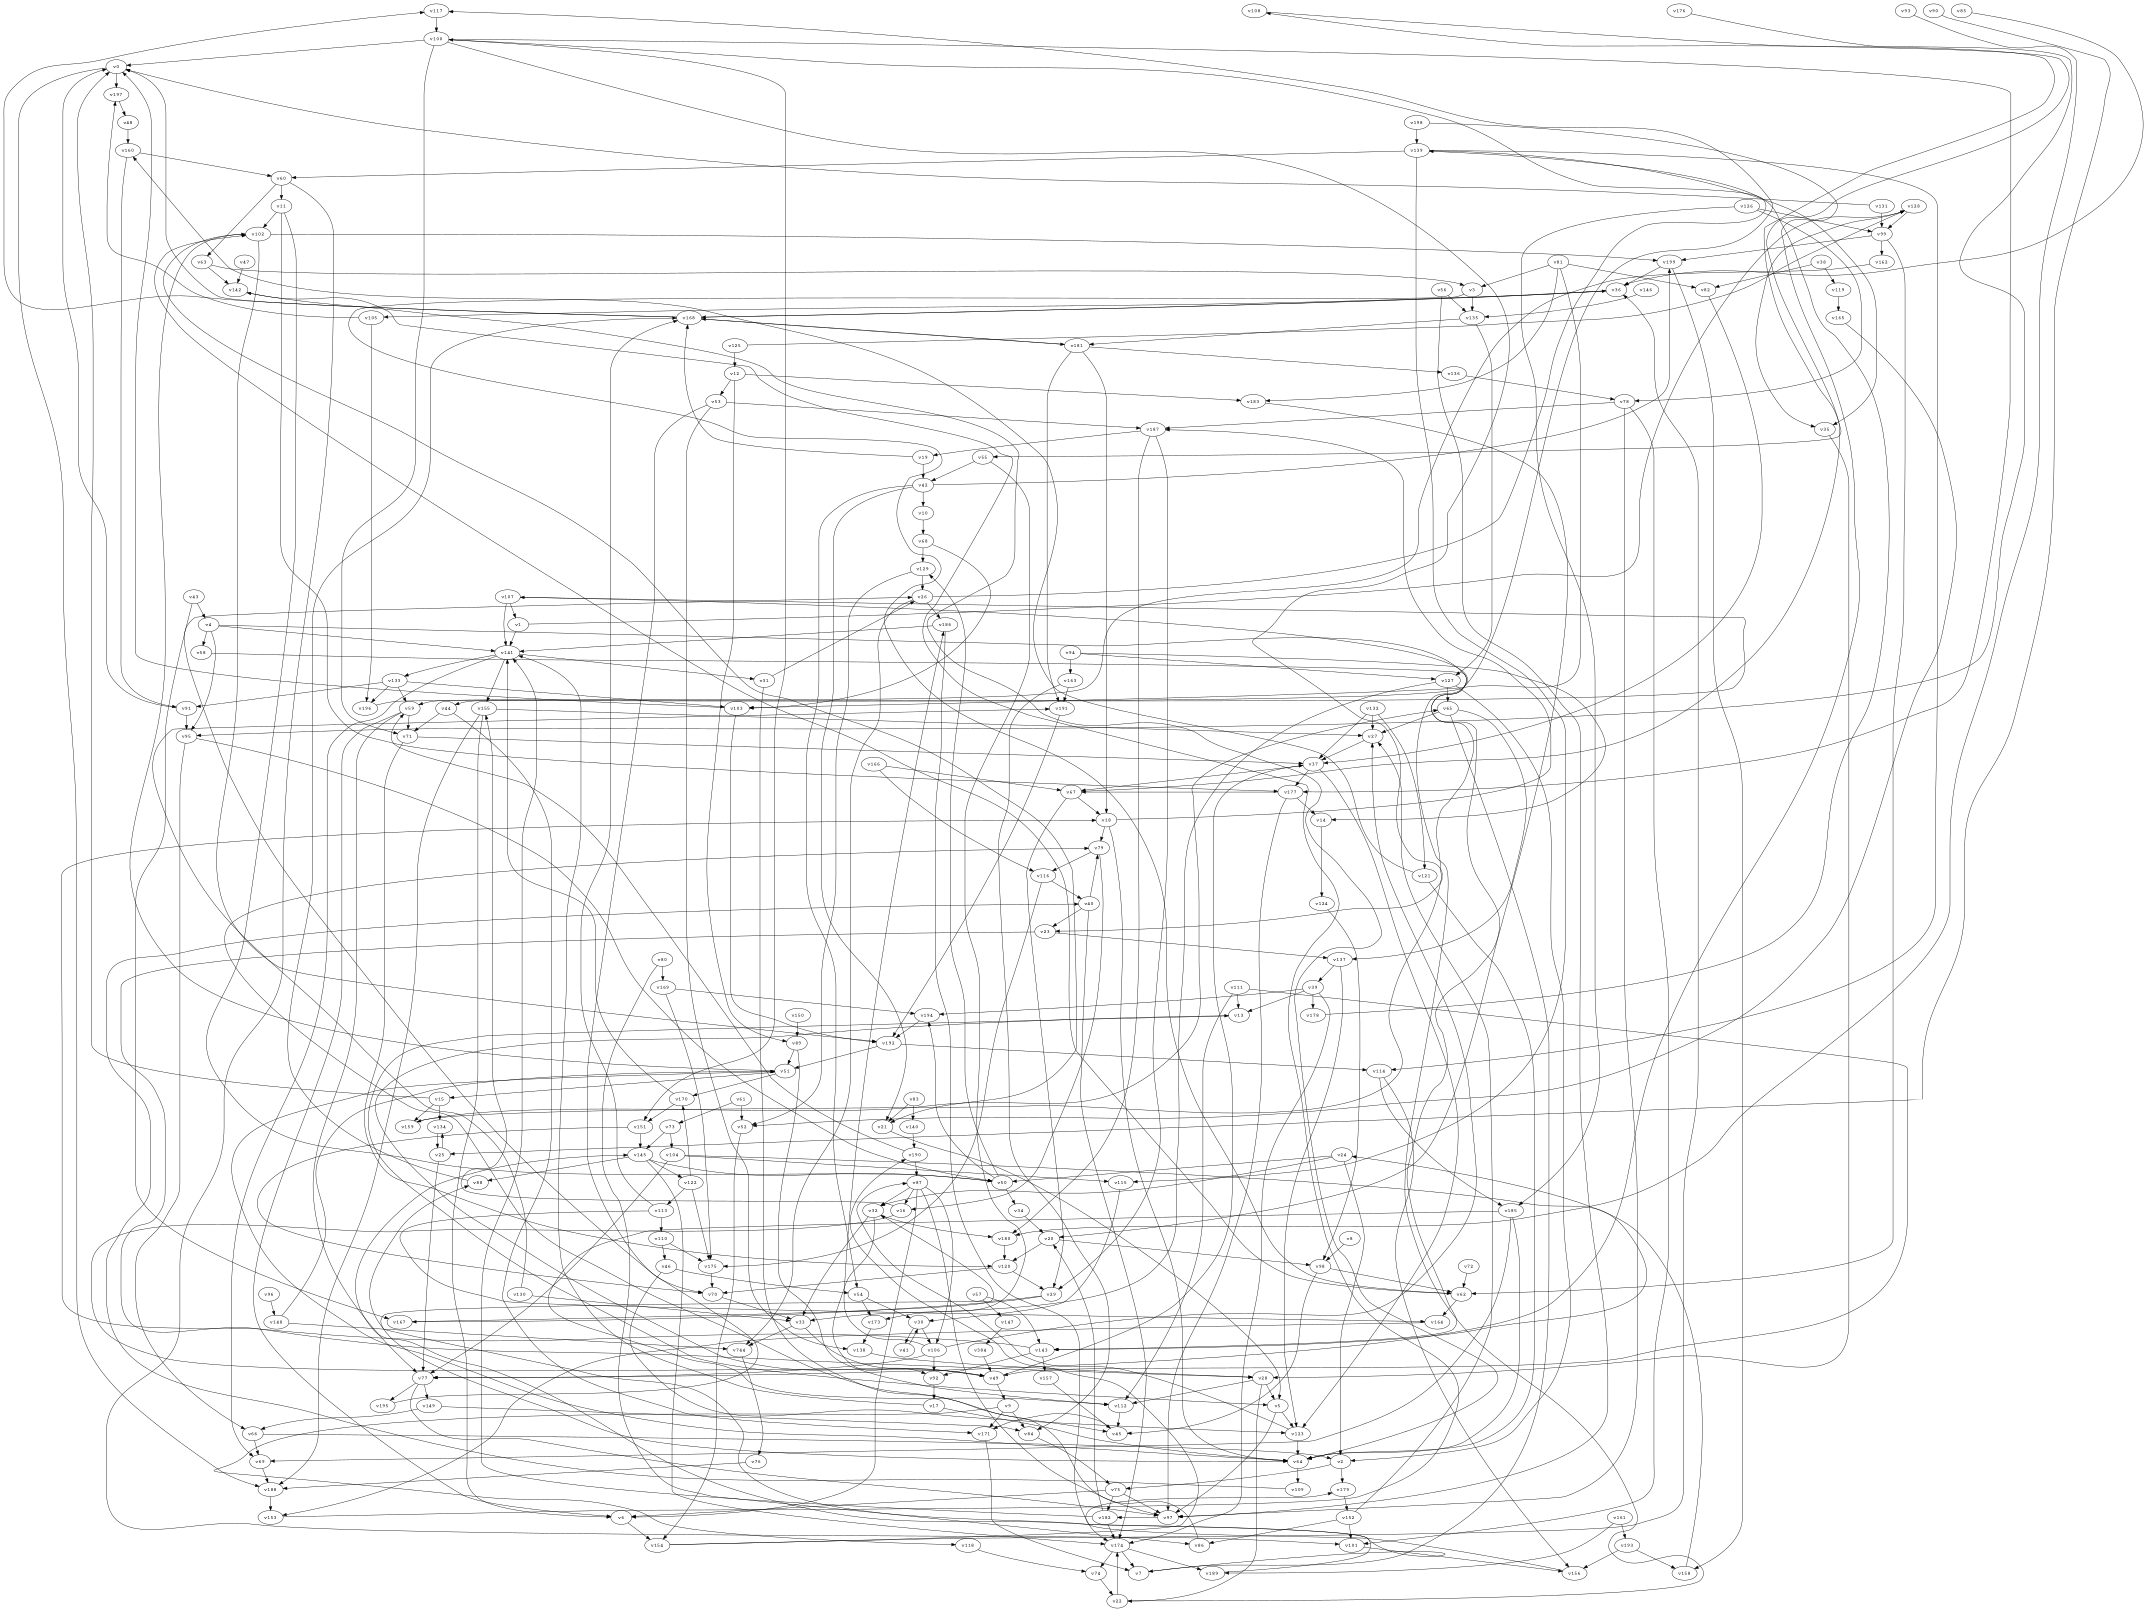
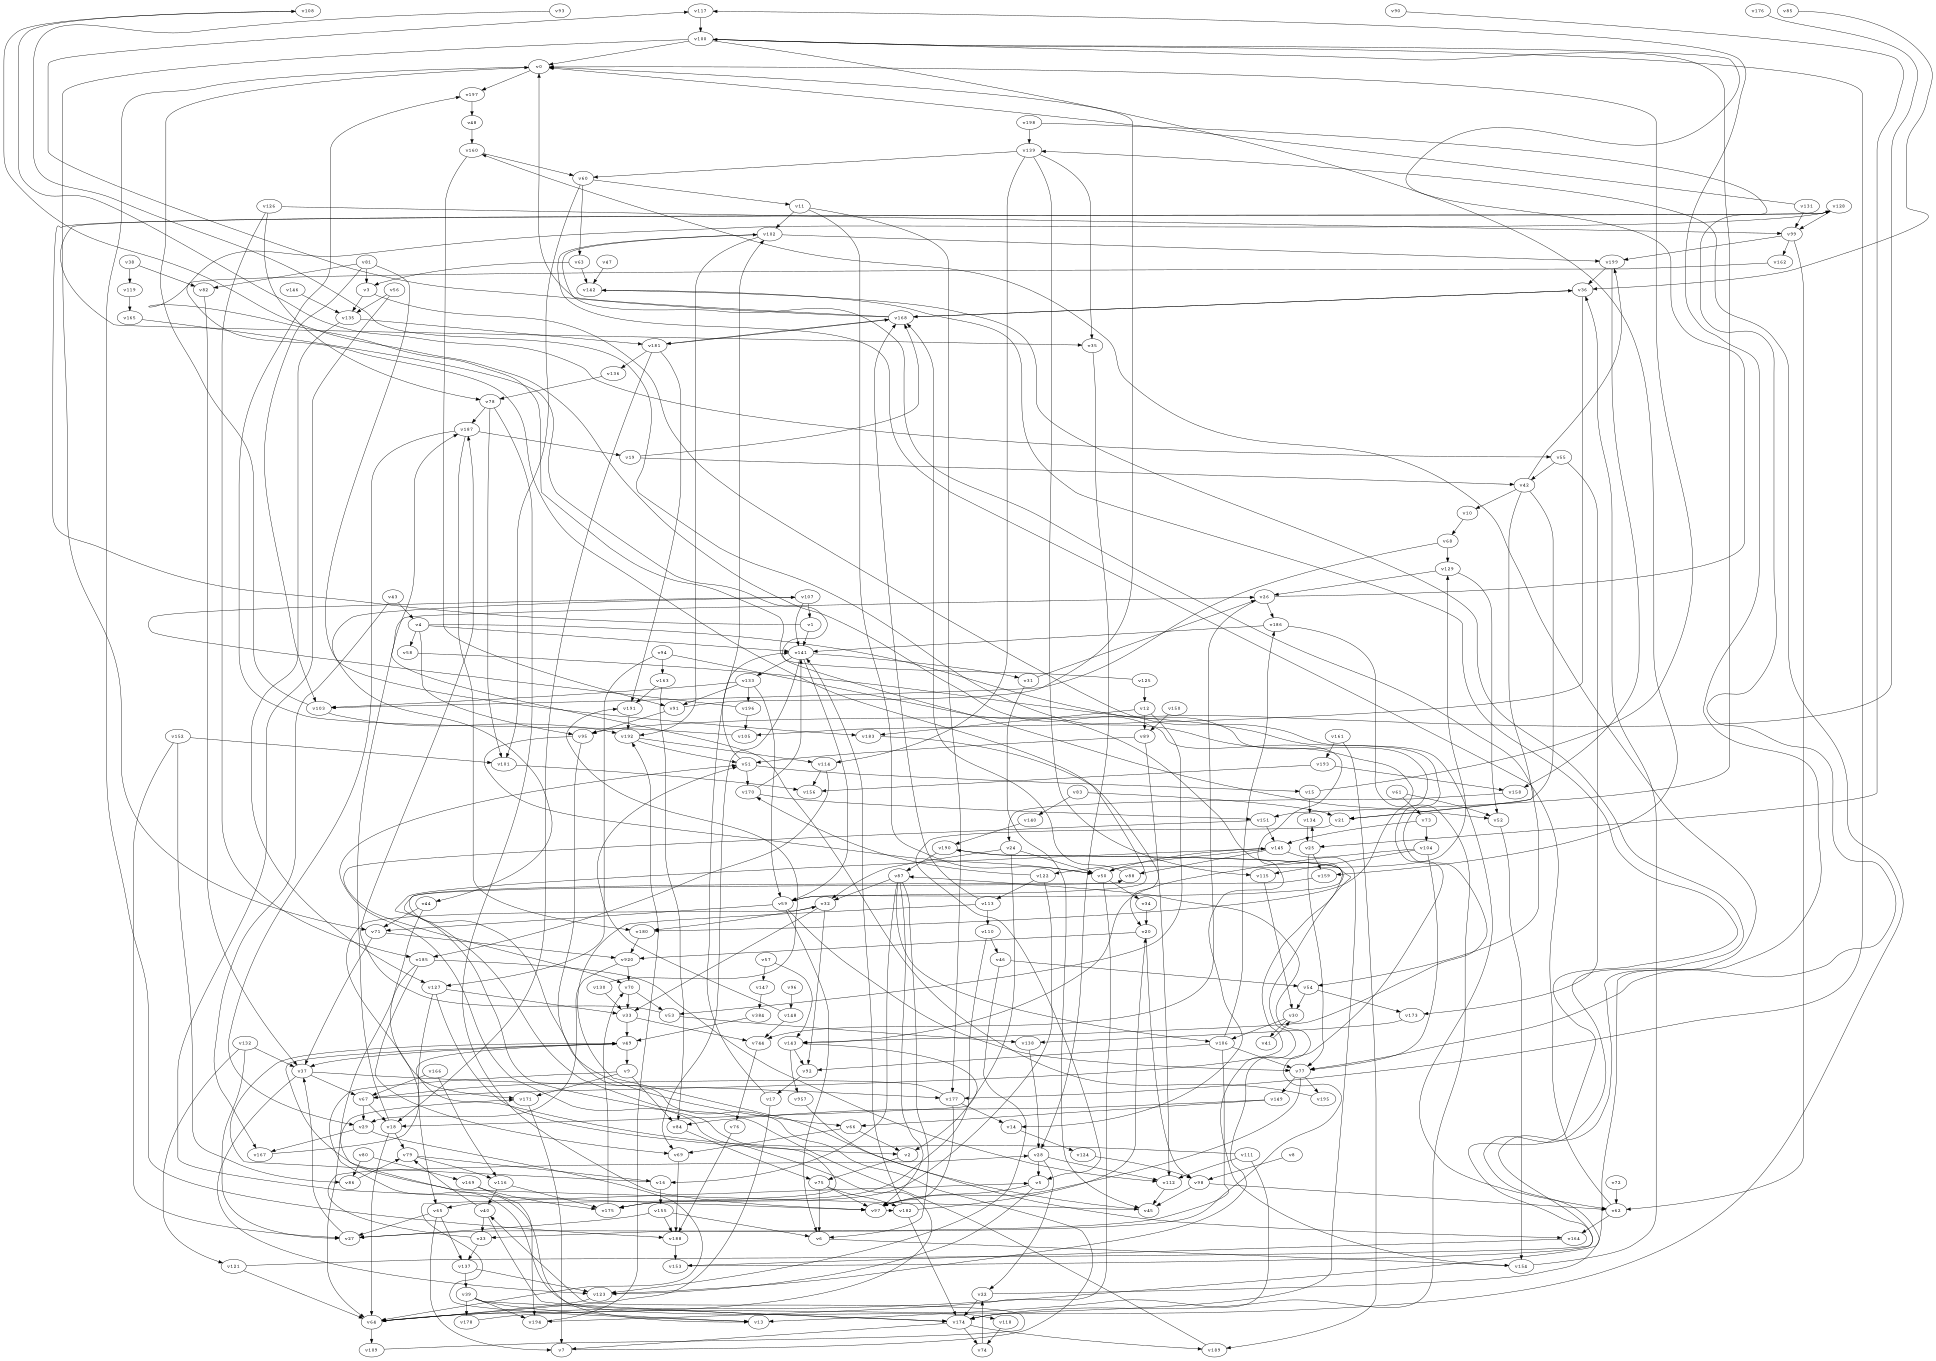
(371, 511) -> (747, 718)
(496, 679) -> (846, 782)
(621, 836) -> (648, 1000)
(423, 1113) -> (1316, 860)
(1005, 1266) -> (627, 959)
(1046, 1378) -> (801, 1099)
(1343, 1490) -> none
